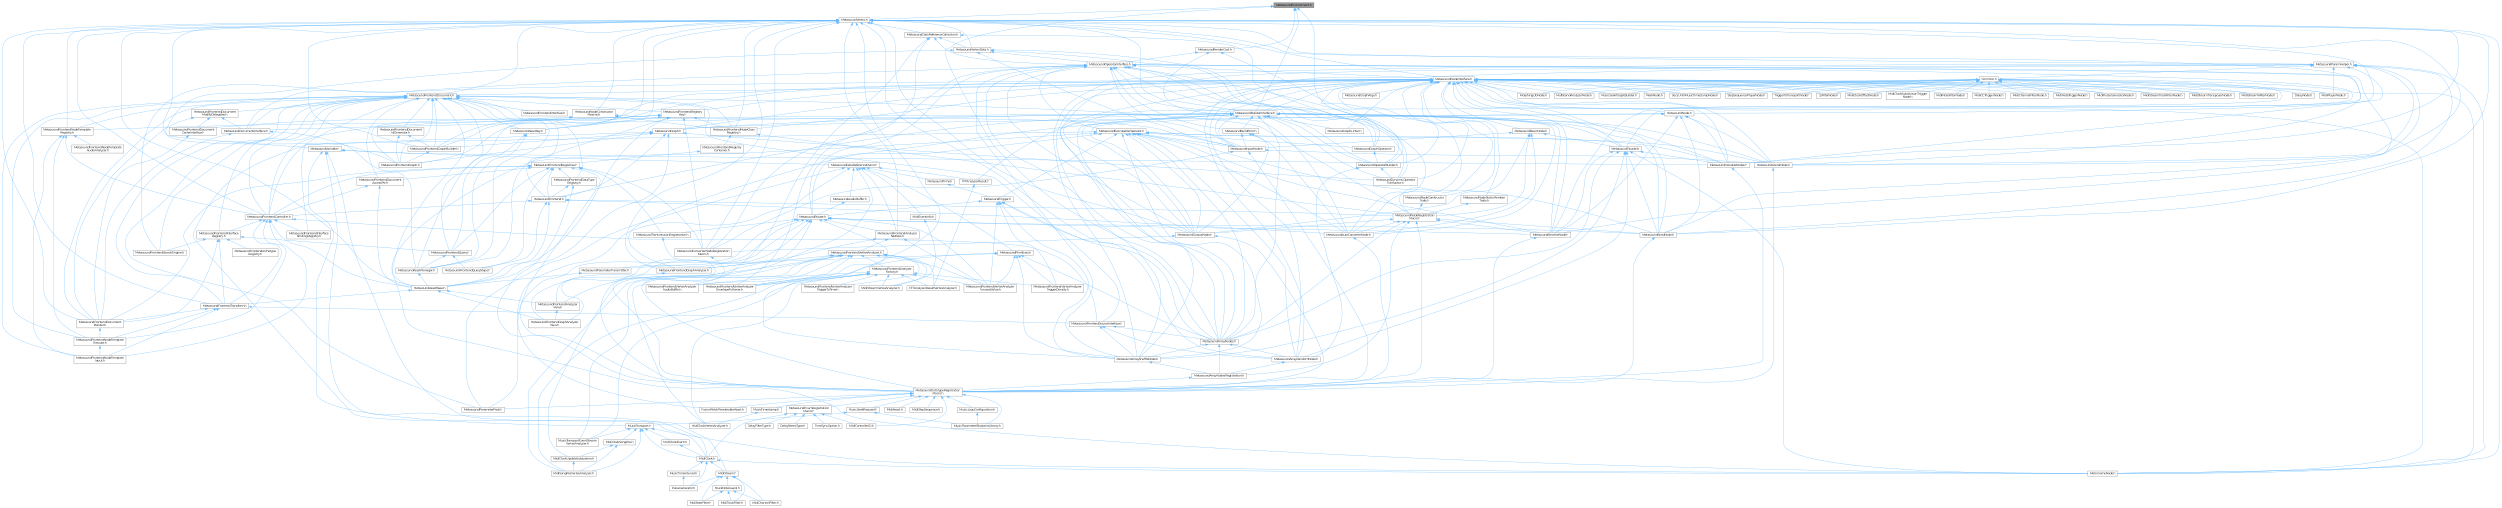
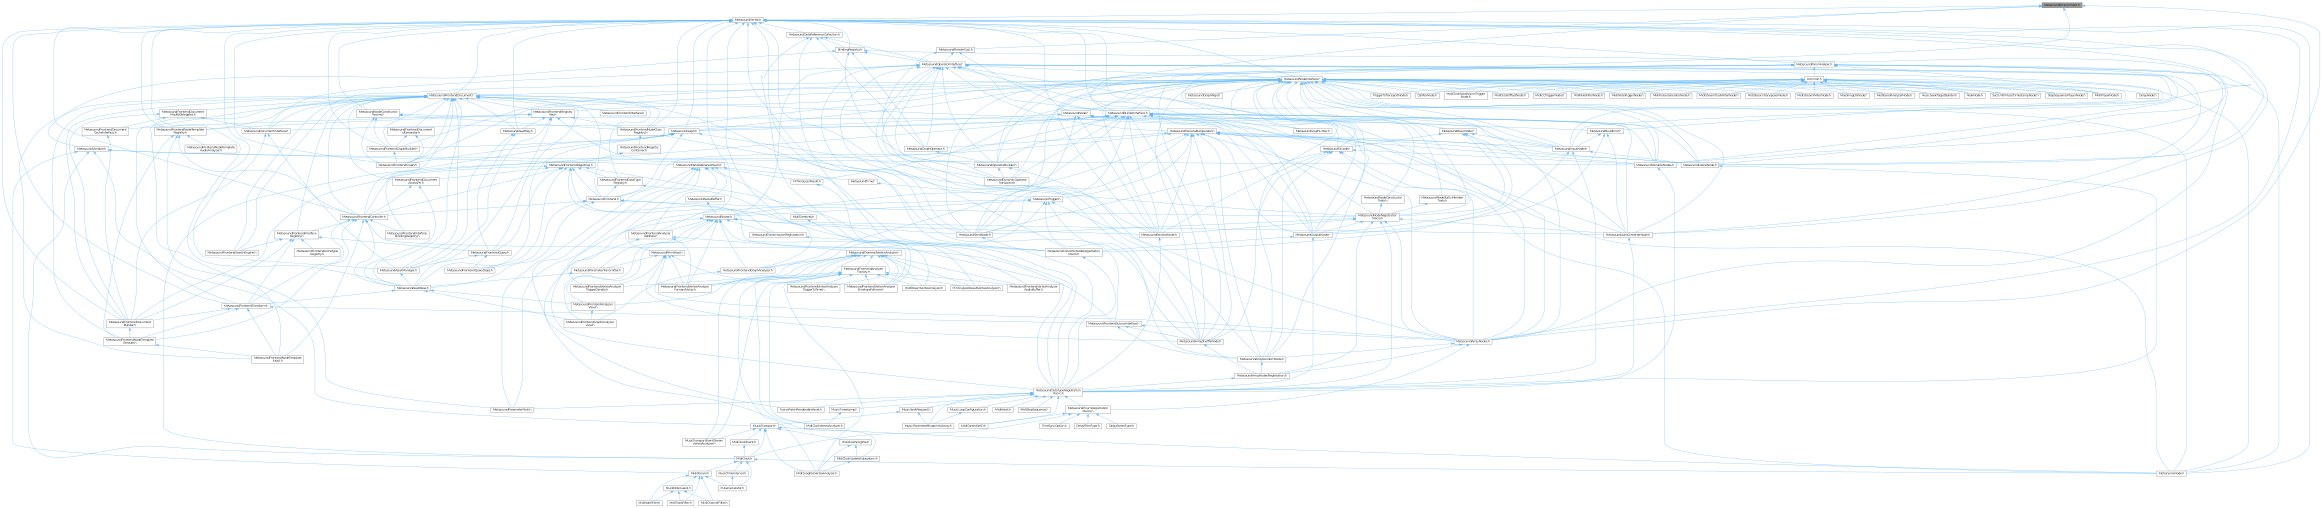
(972, 50) -> (850, 50)
none -> (694, 65)
(2030, 96) -> none
(1177, 351) -> (1293, 398)
